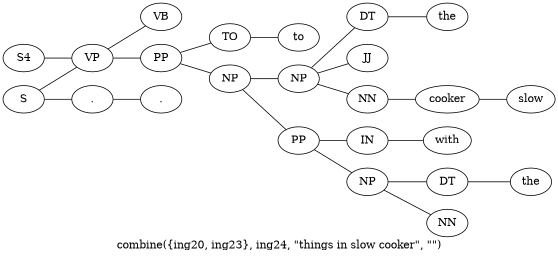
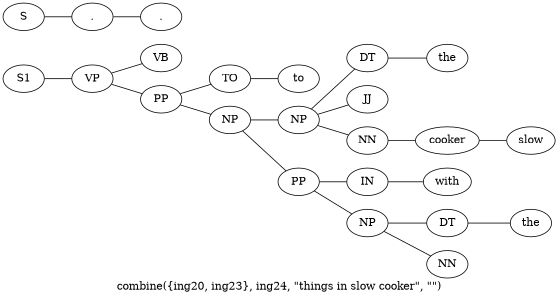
(24, 58) -> (24, 79)
(58, 79) -> none
